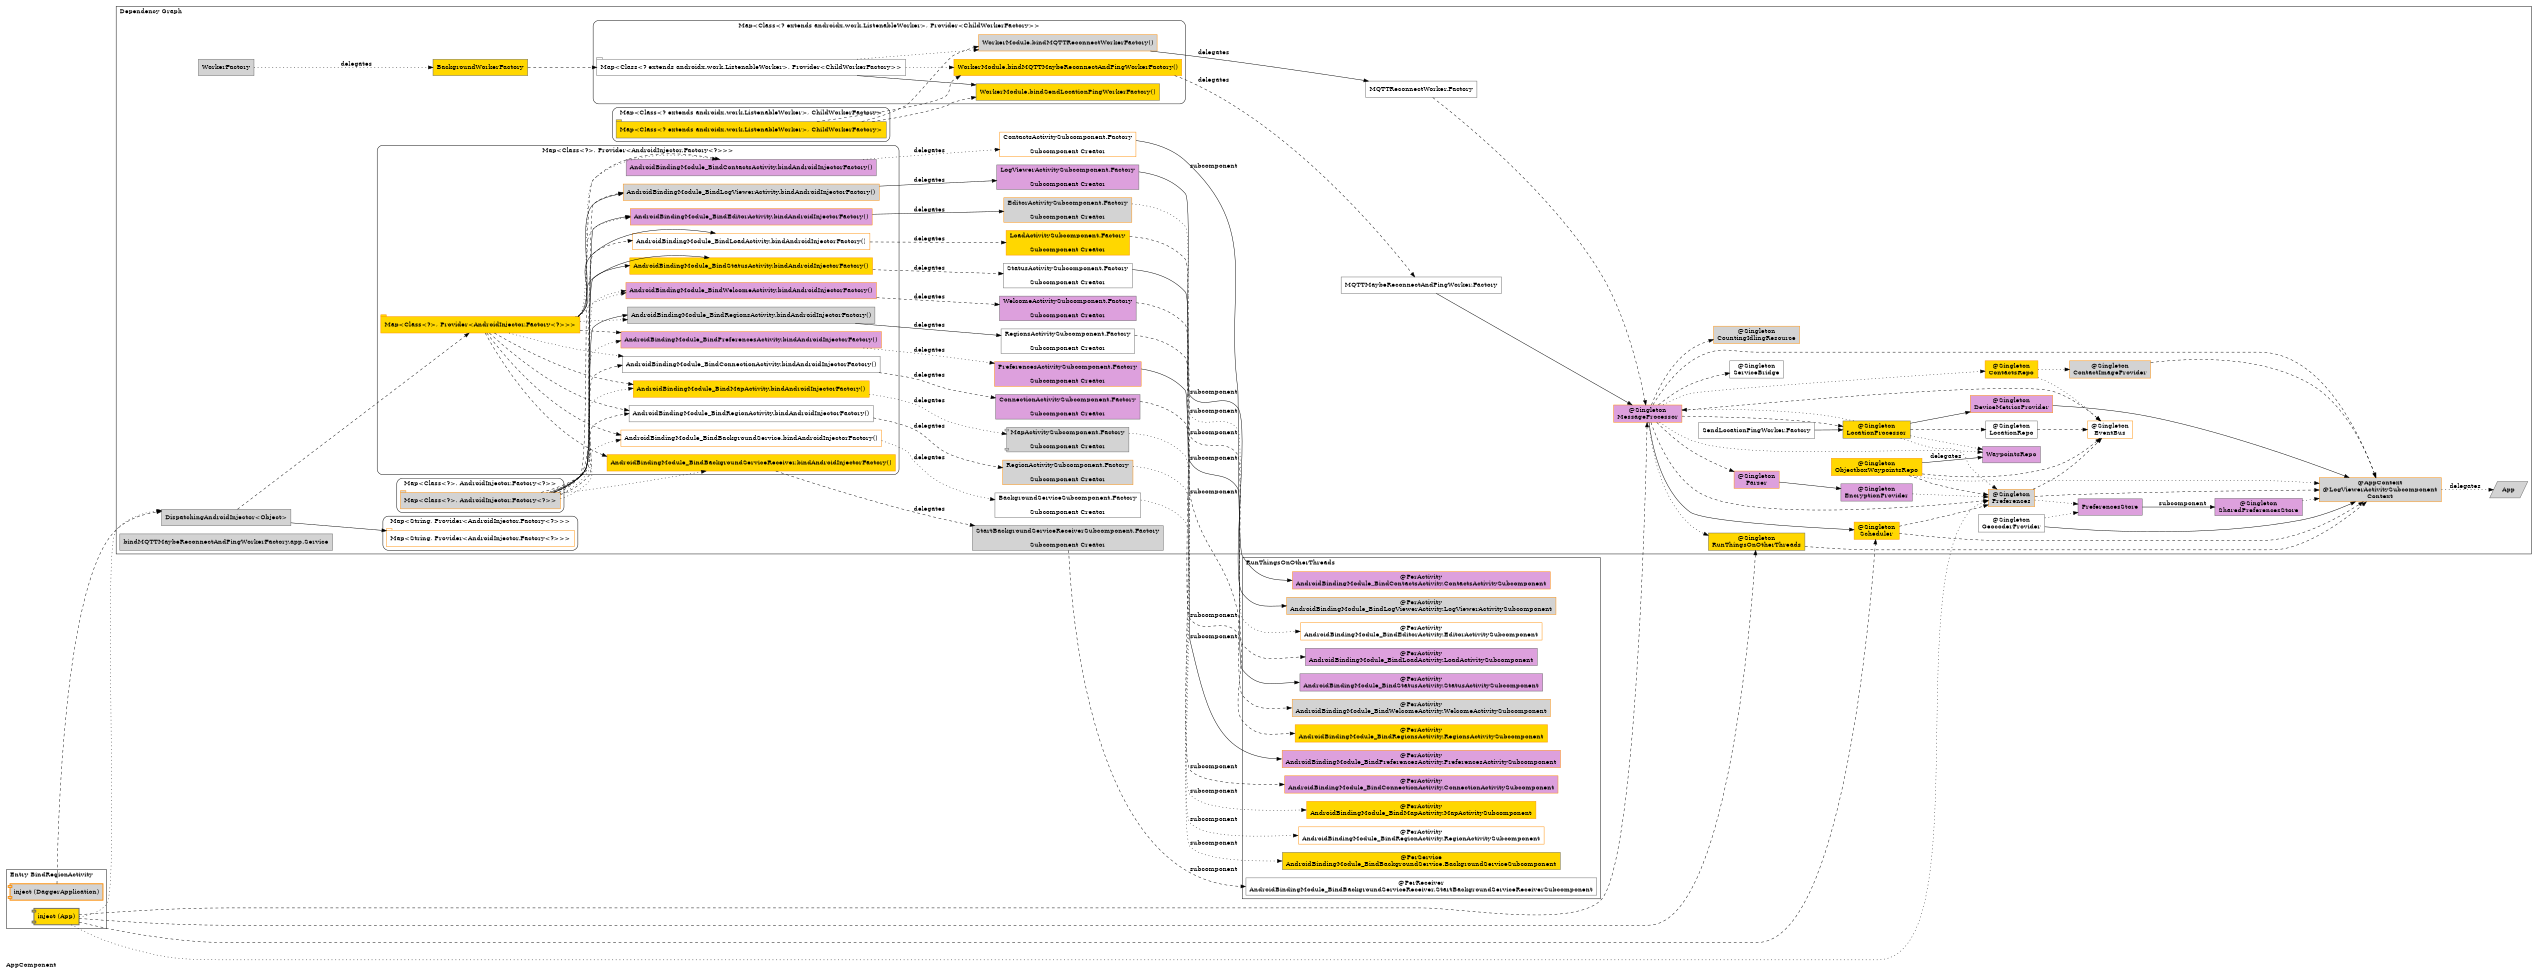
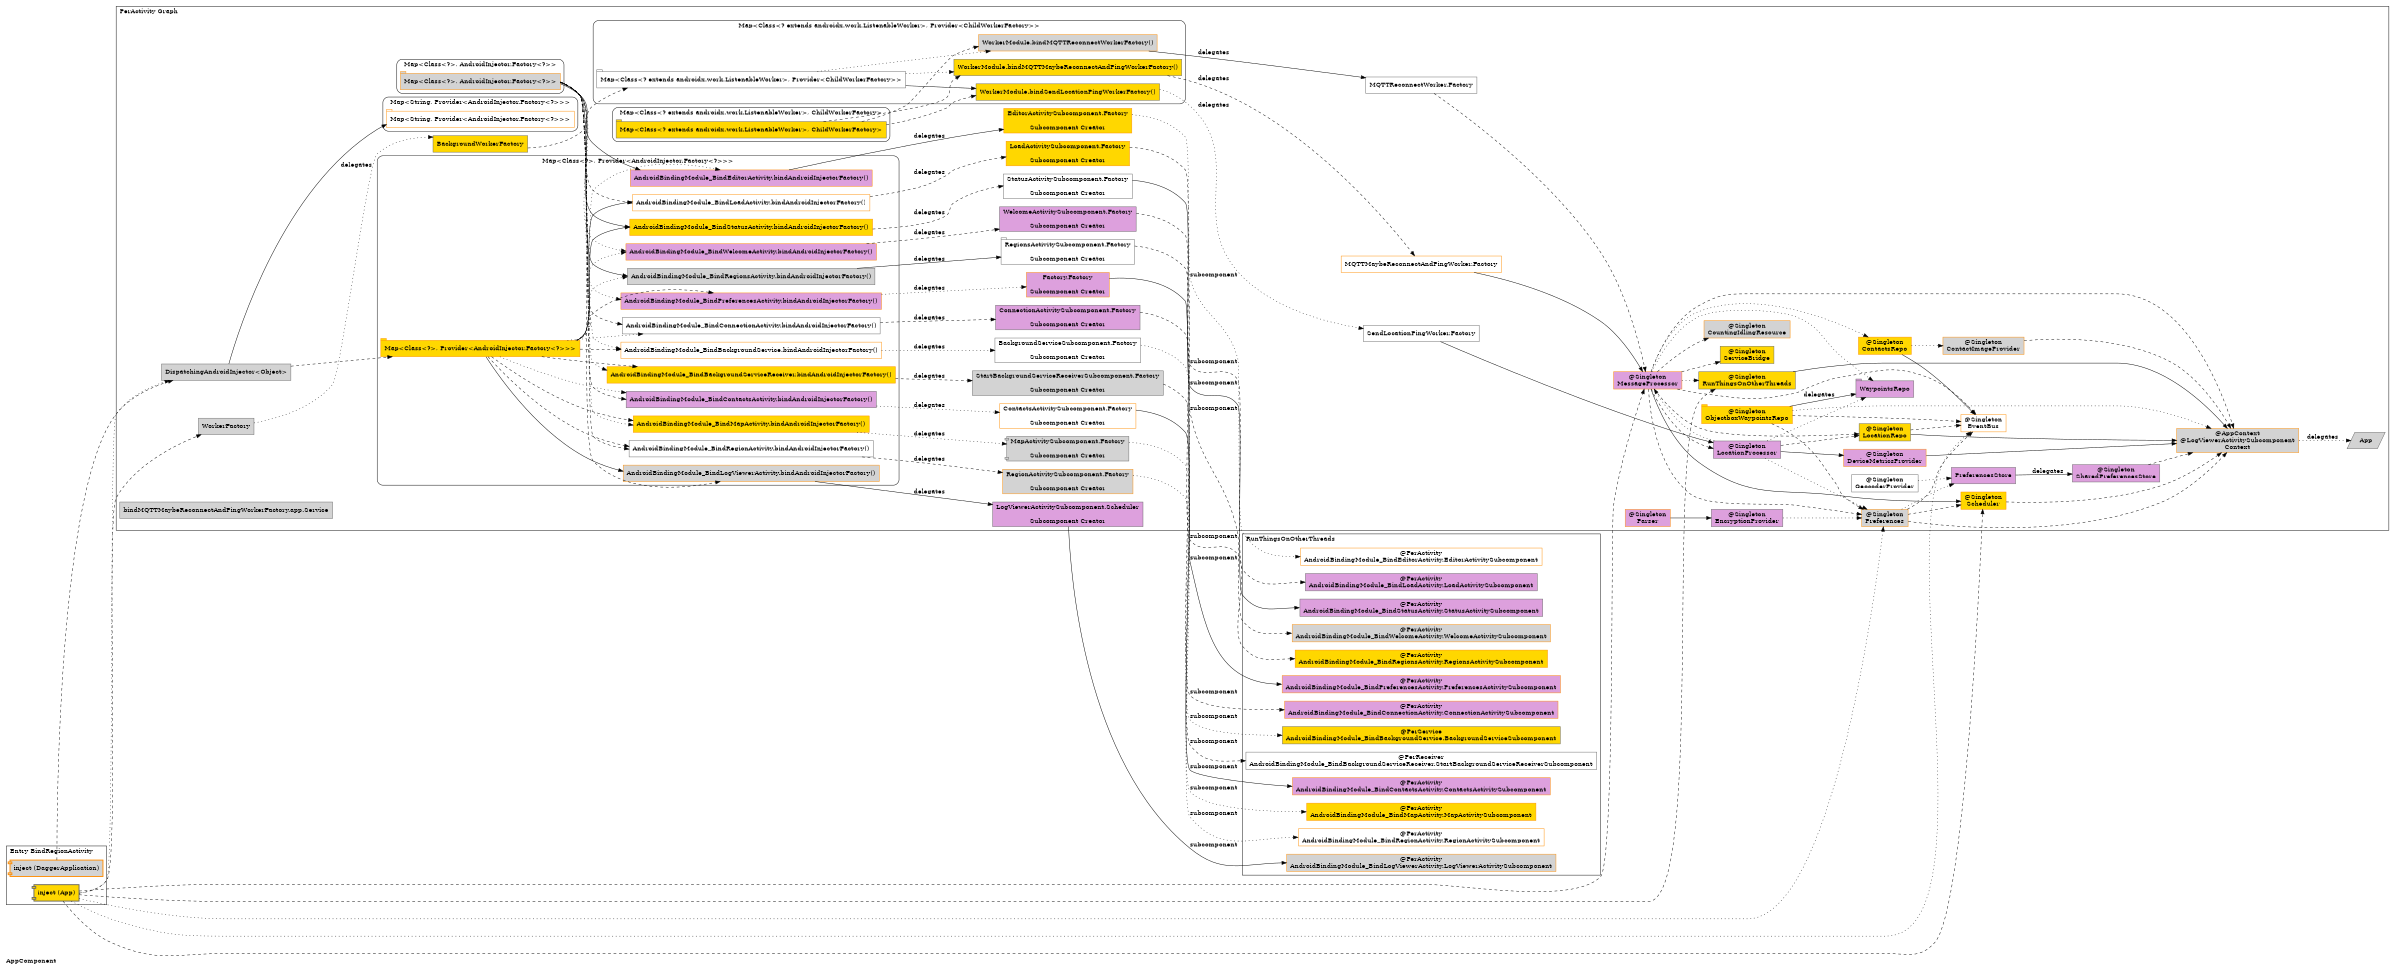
(151, 12) -> (149, 12)
(1068, 67) -> (1068, 67)
(1068, 177) -> (1068, 514)
(1068, 210) -> (1068, 121)
none -> (1220, 238)
(1421, 285) -> (1421, 264)
(1068, 341) -> (1068, 252)
(1757, 369) -> (1747, 355)
(1068, 374) -> (1068, 285)
(2069, 395) -> (1937, 379)
(1877, 430) -> (1747, 450)
(2012, 430) -> (1885, 432)
(1691, 450) -> (1747, 435)
(2012, 455) -> (1885, 389)
(1877, 467) -> (1747, 415)
(2309, 500) -> (2168, 459)
(2183, 504) -> (2048, 471)
(1942, 517) -> (1935, 510)
(2200, 531) -> (2041, 439)
(2090, 550) -> (2018, 363)
none -> (112, 653)
none -> (1242, 936)
